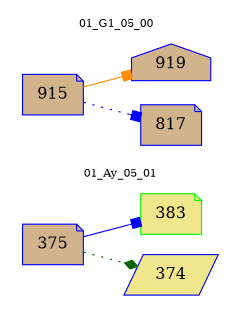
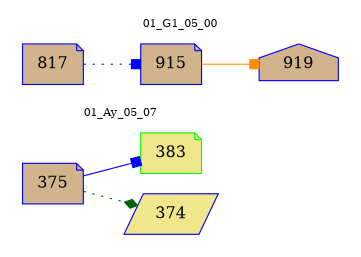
(107, 108) -> (106, 64)
(120, 174) -> (120, 113)
